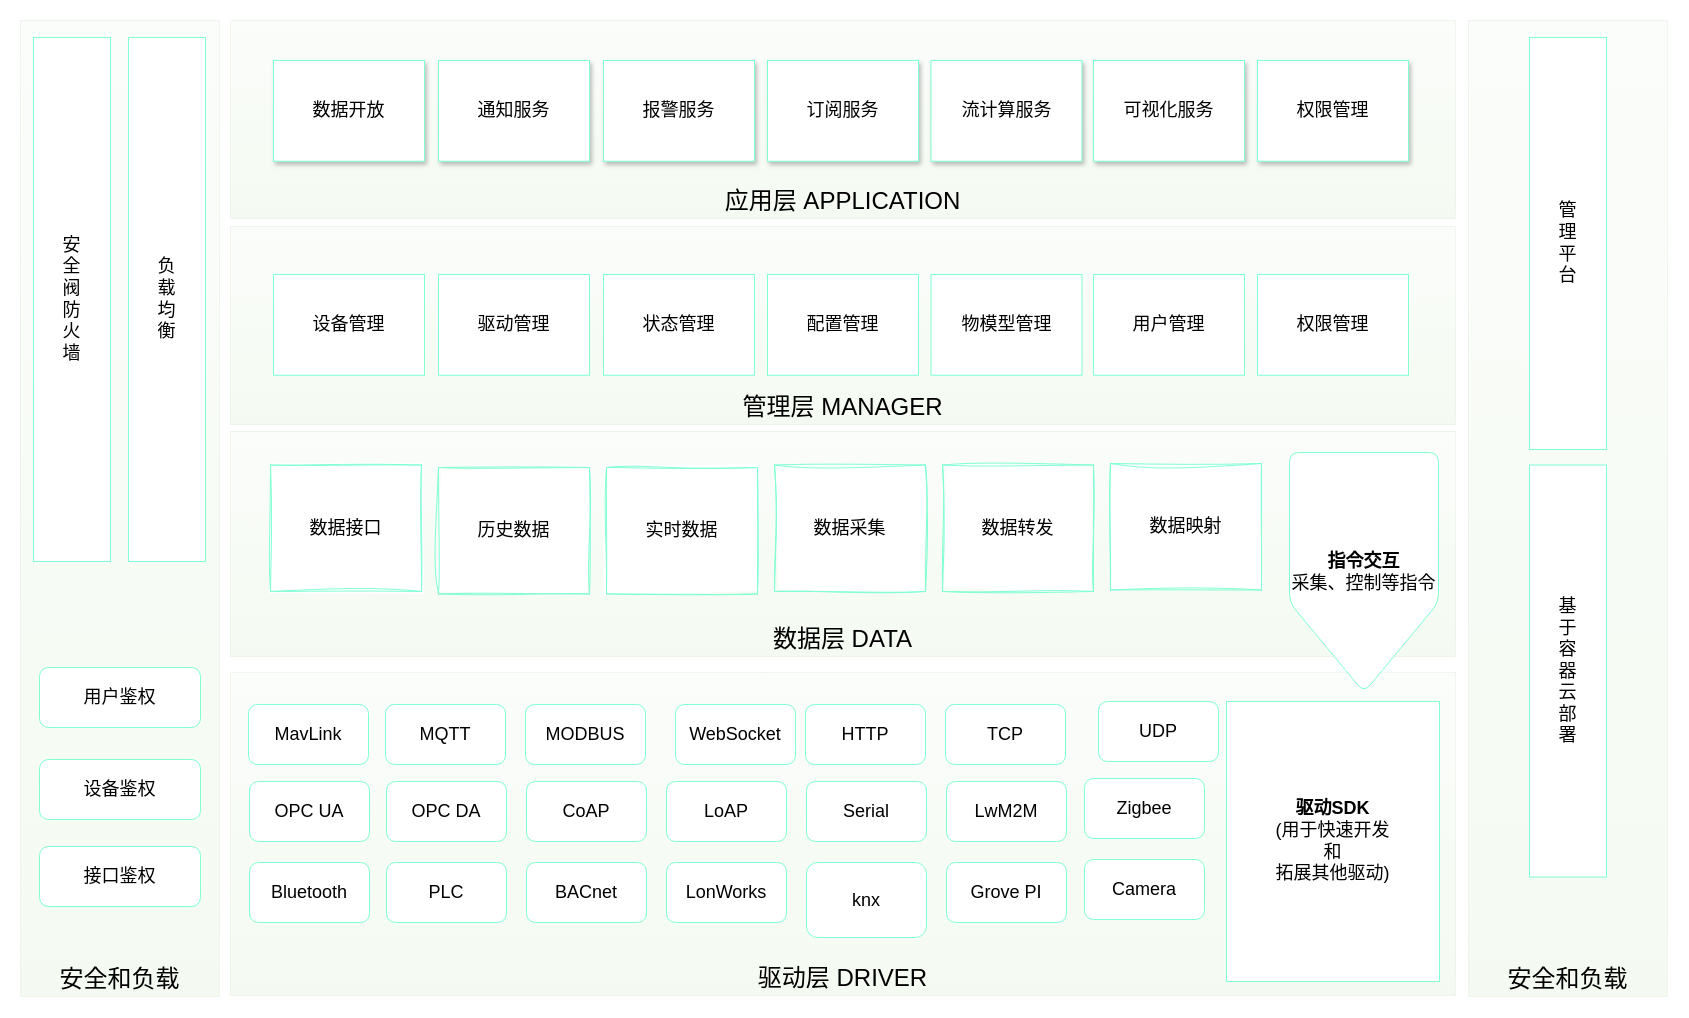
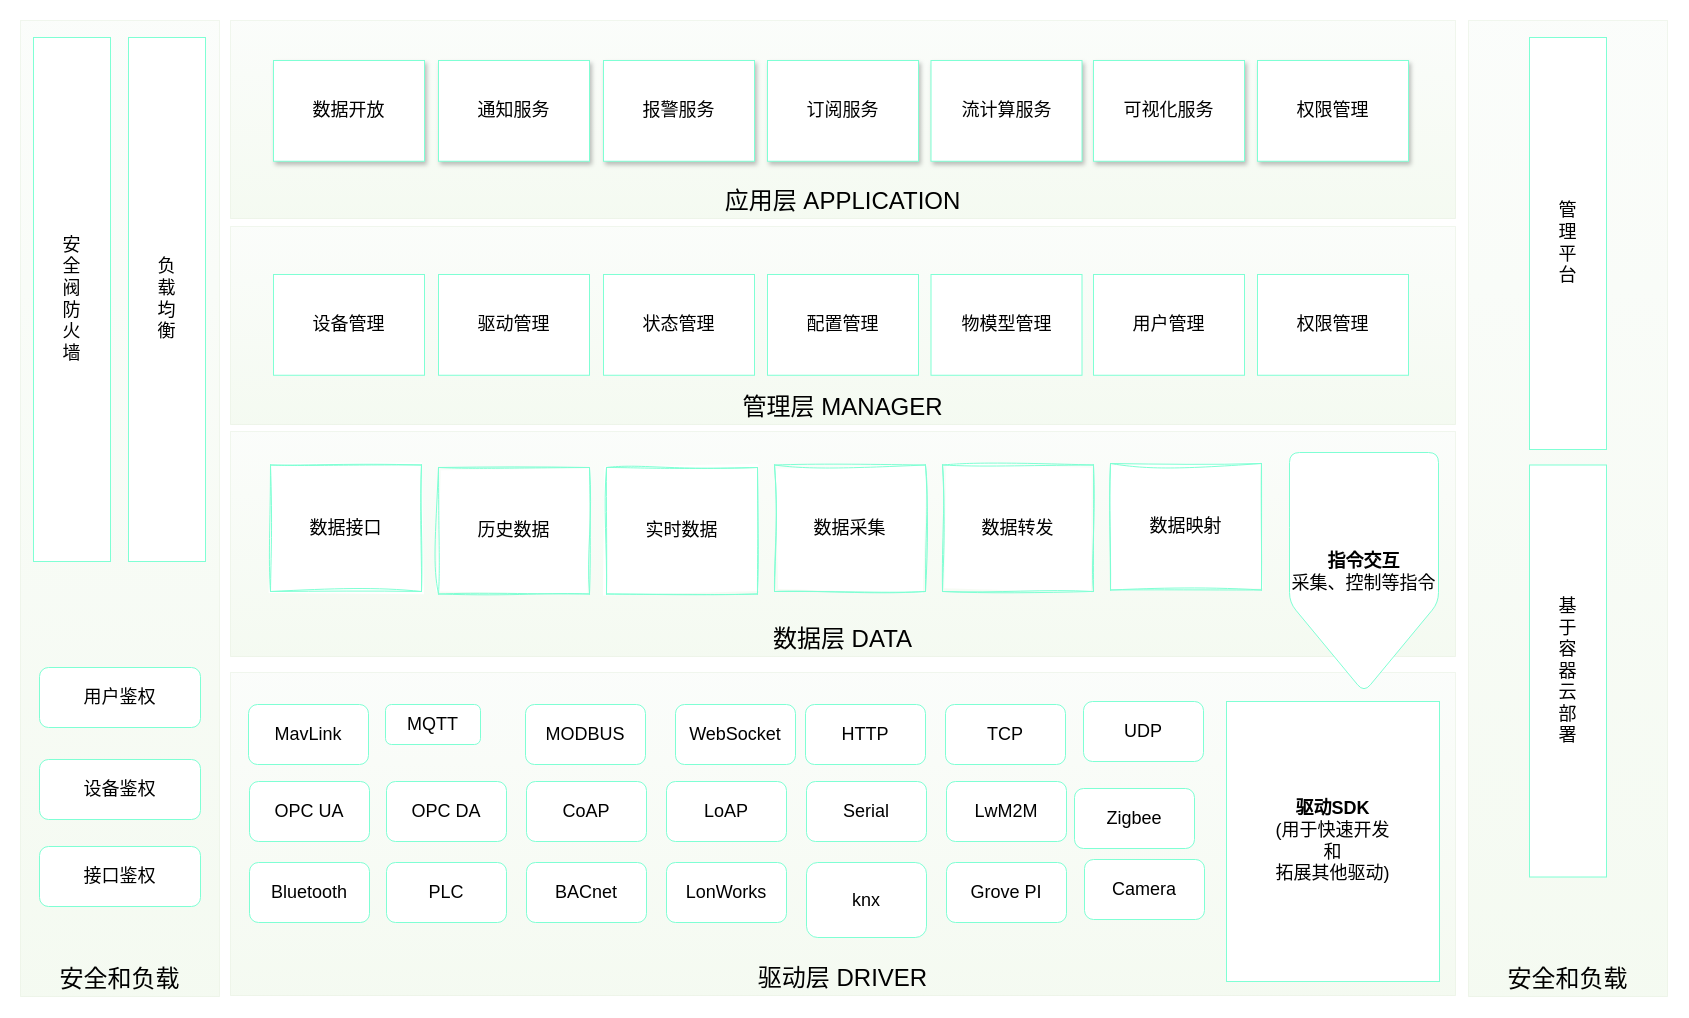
(1159, 732) -> (1144, 732)
(446, 735) -> (433, 725)
(1145, 809) -> (1135, 819)
